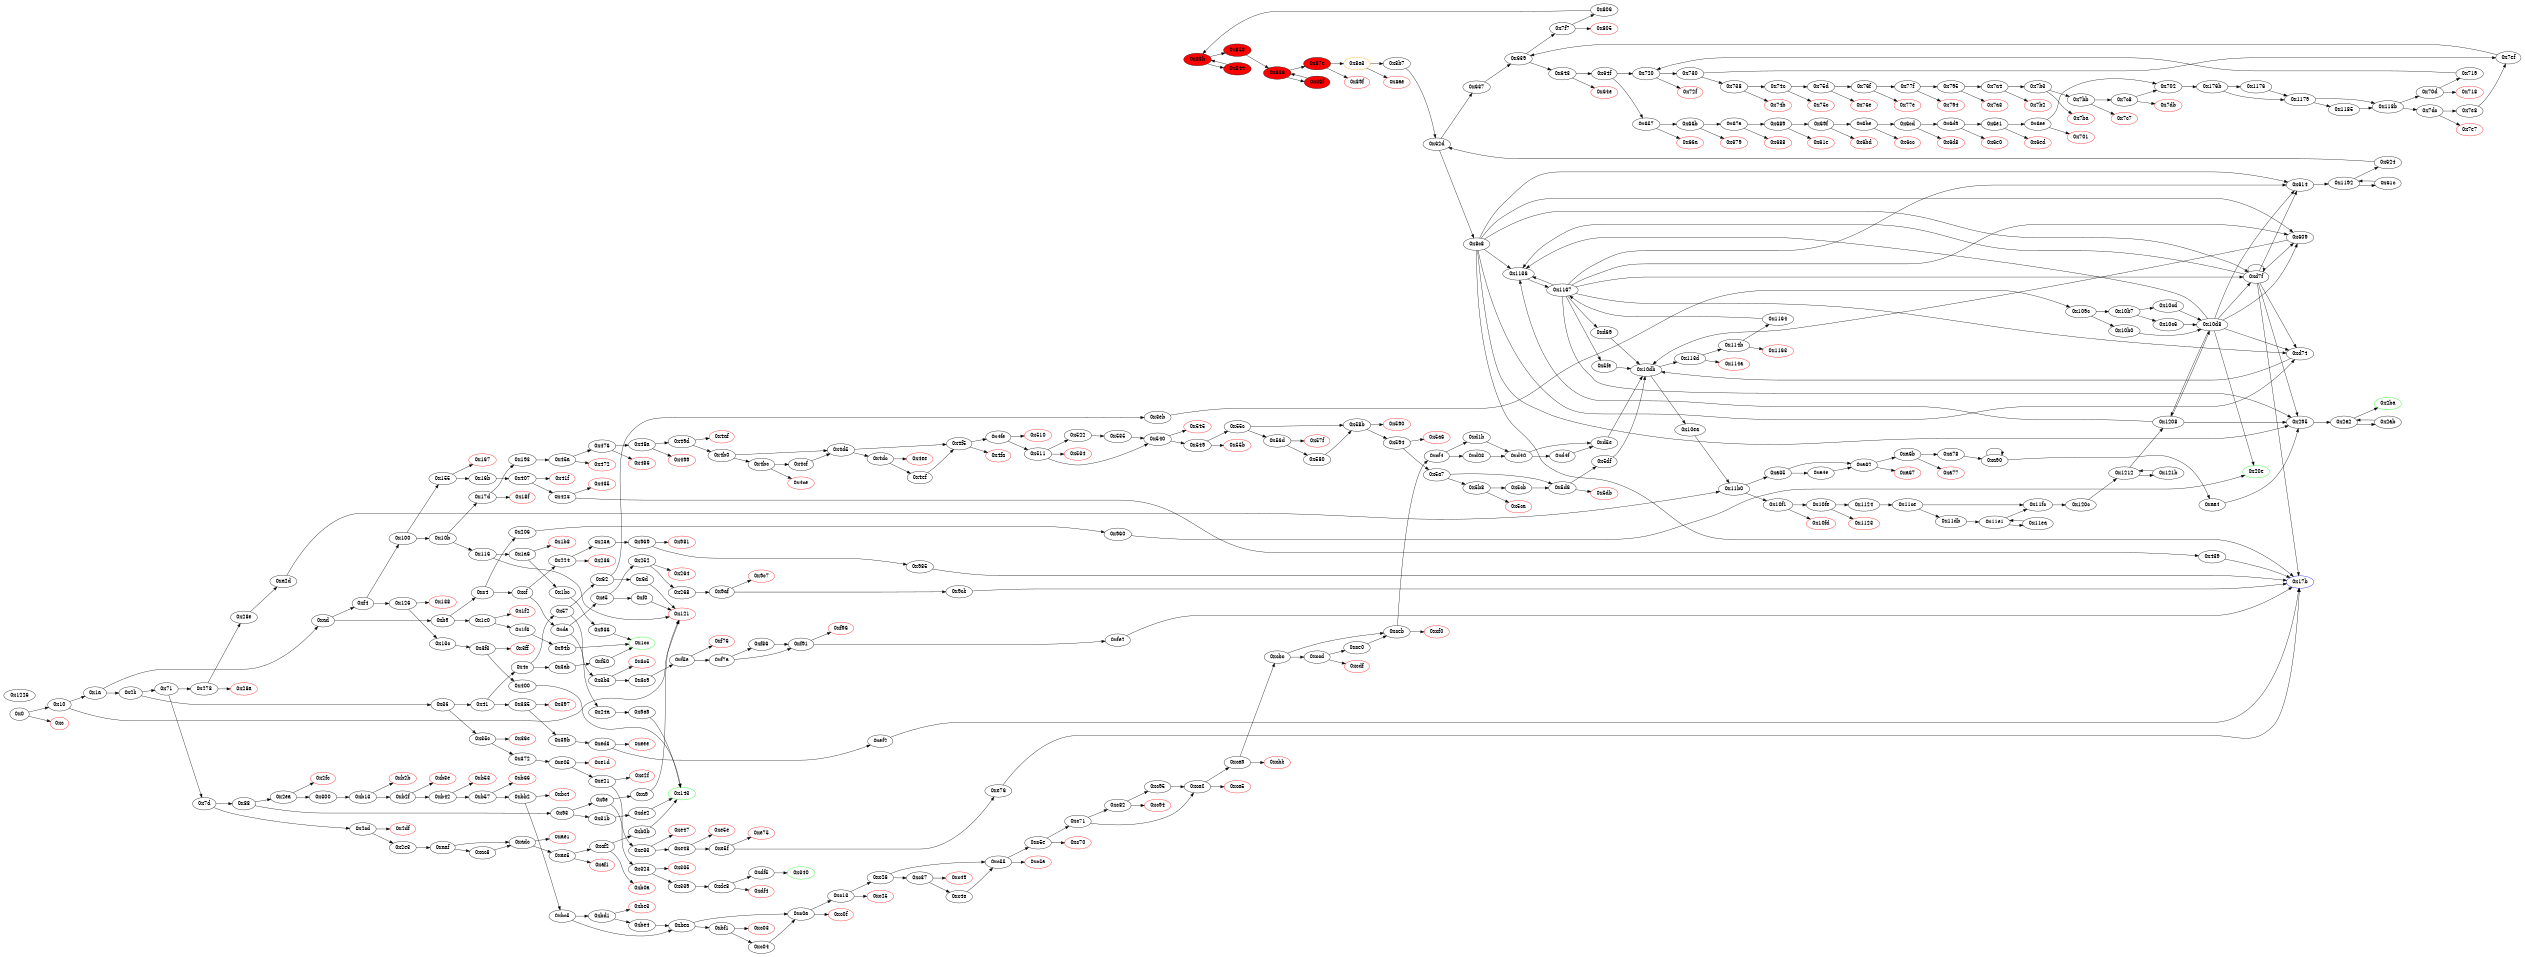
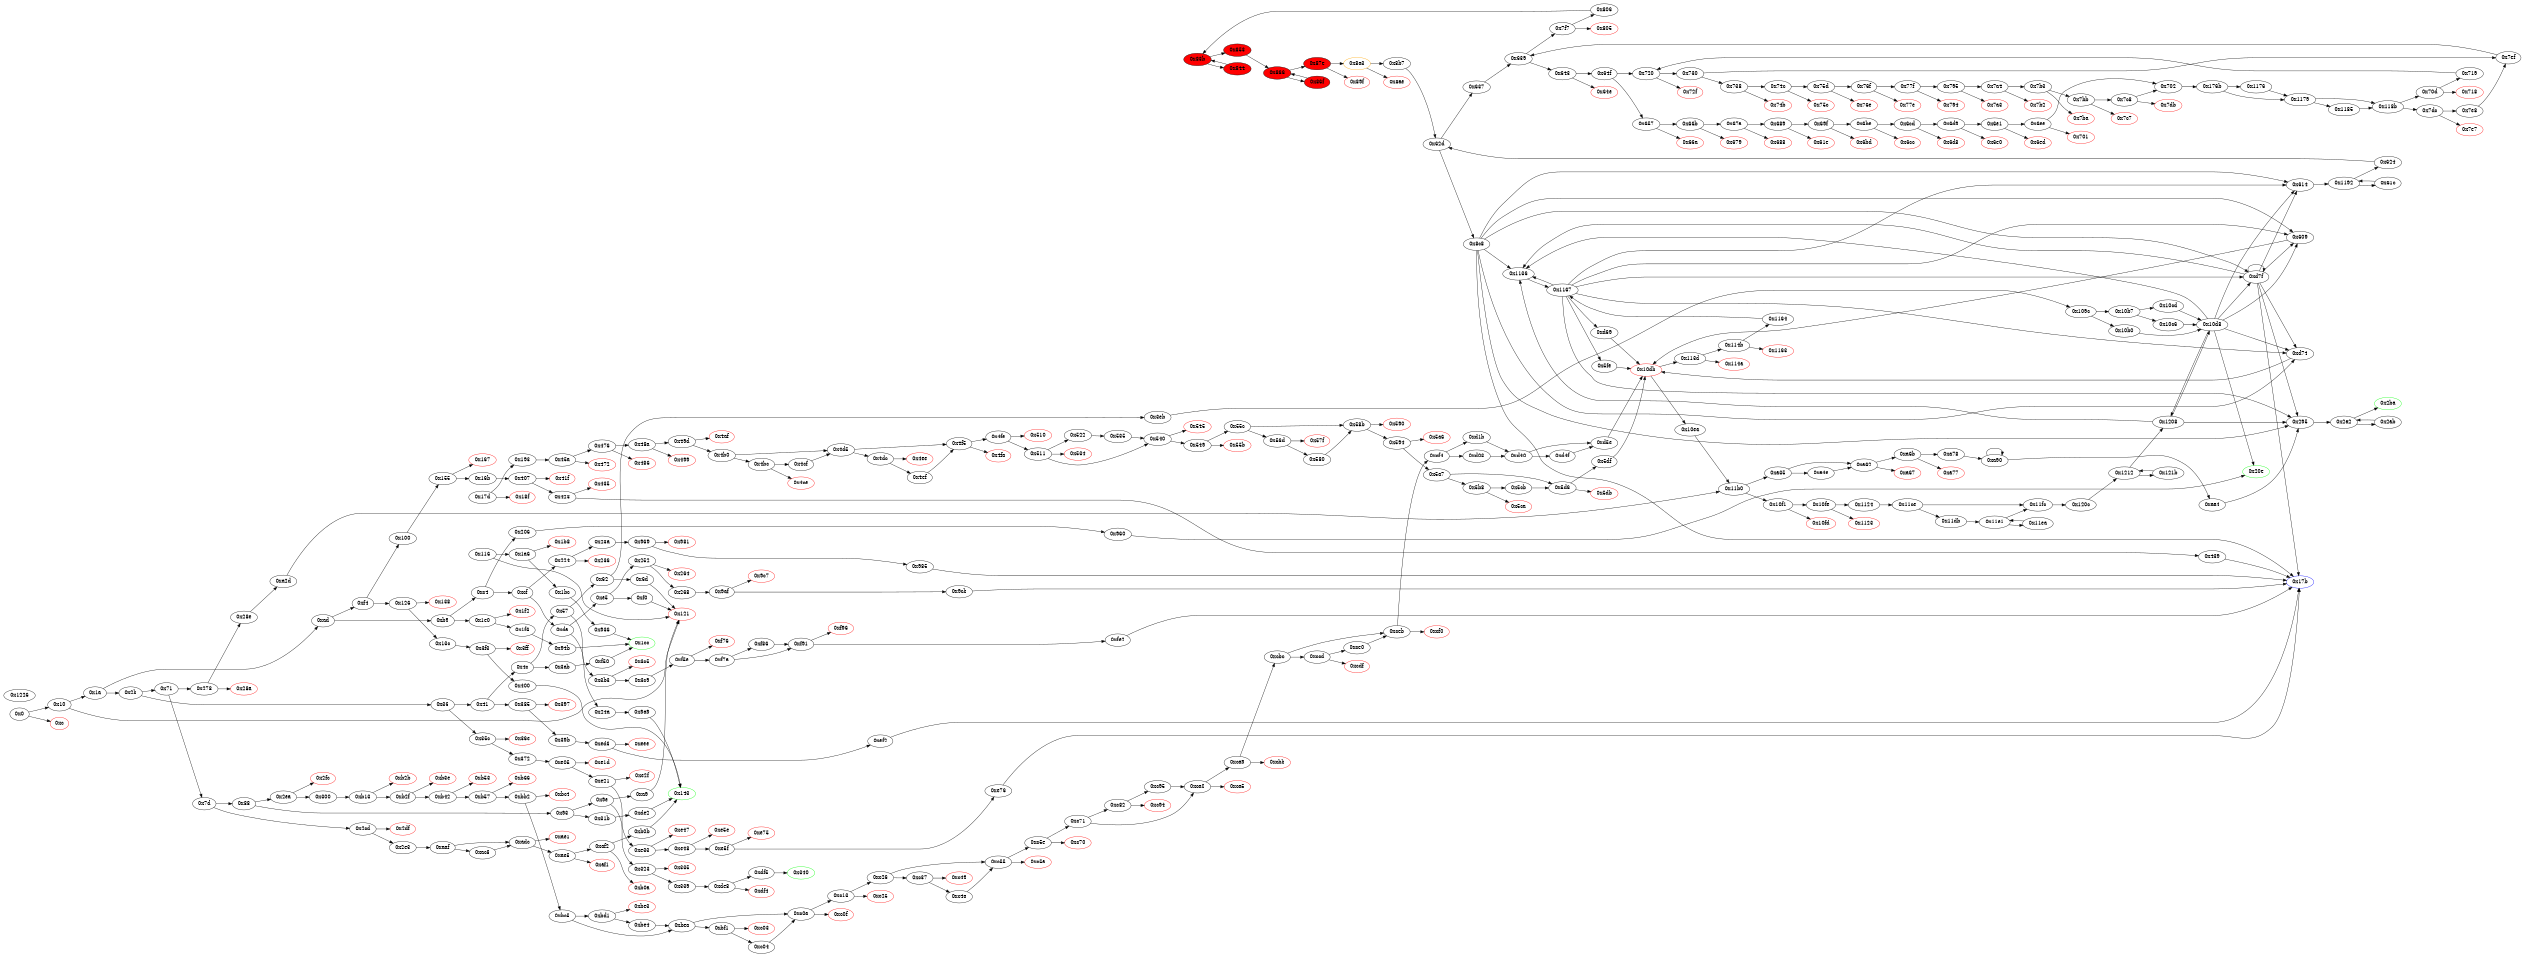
(1646, 370) -> (1646, 370)
(443, 538) -> none
